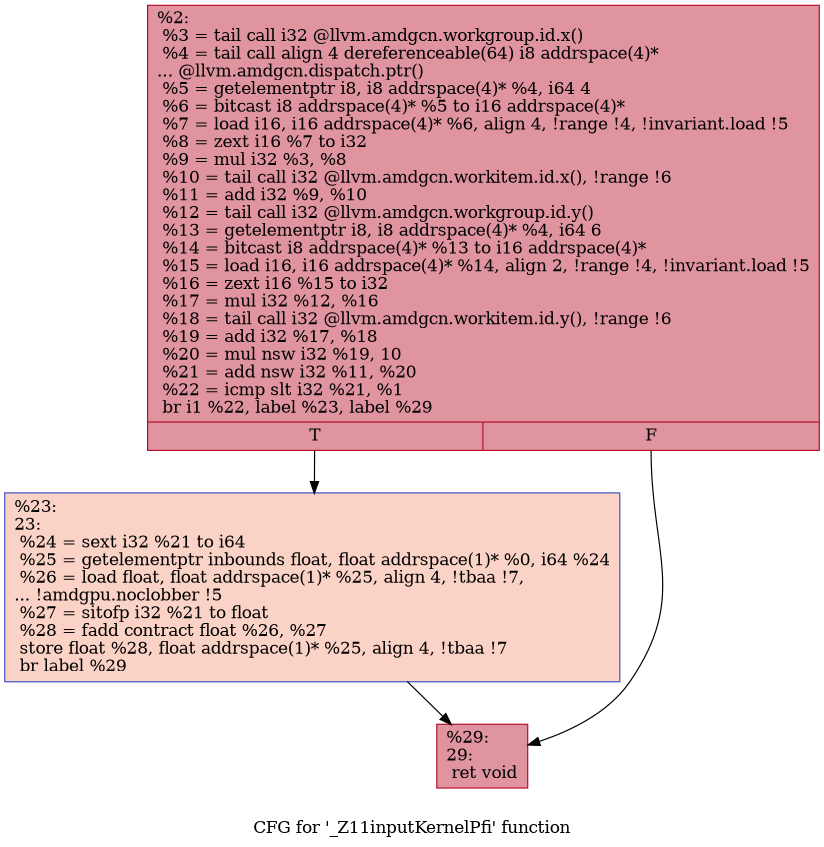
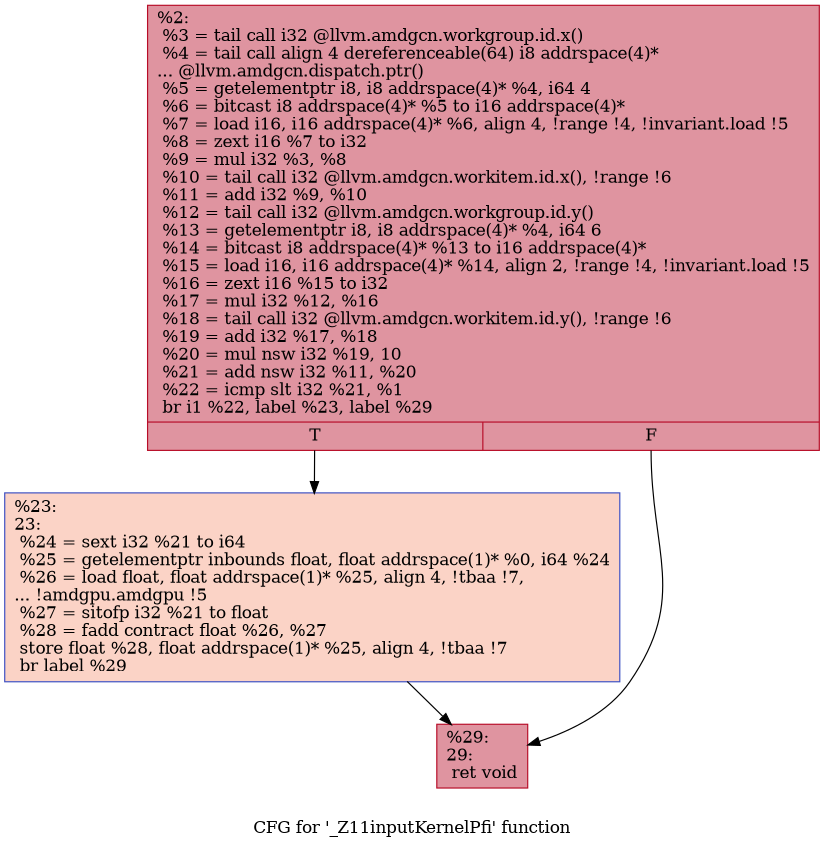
(119, 596) -> (111, 596)
